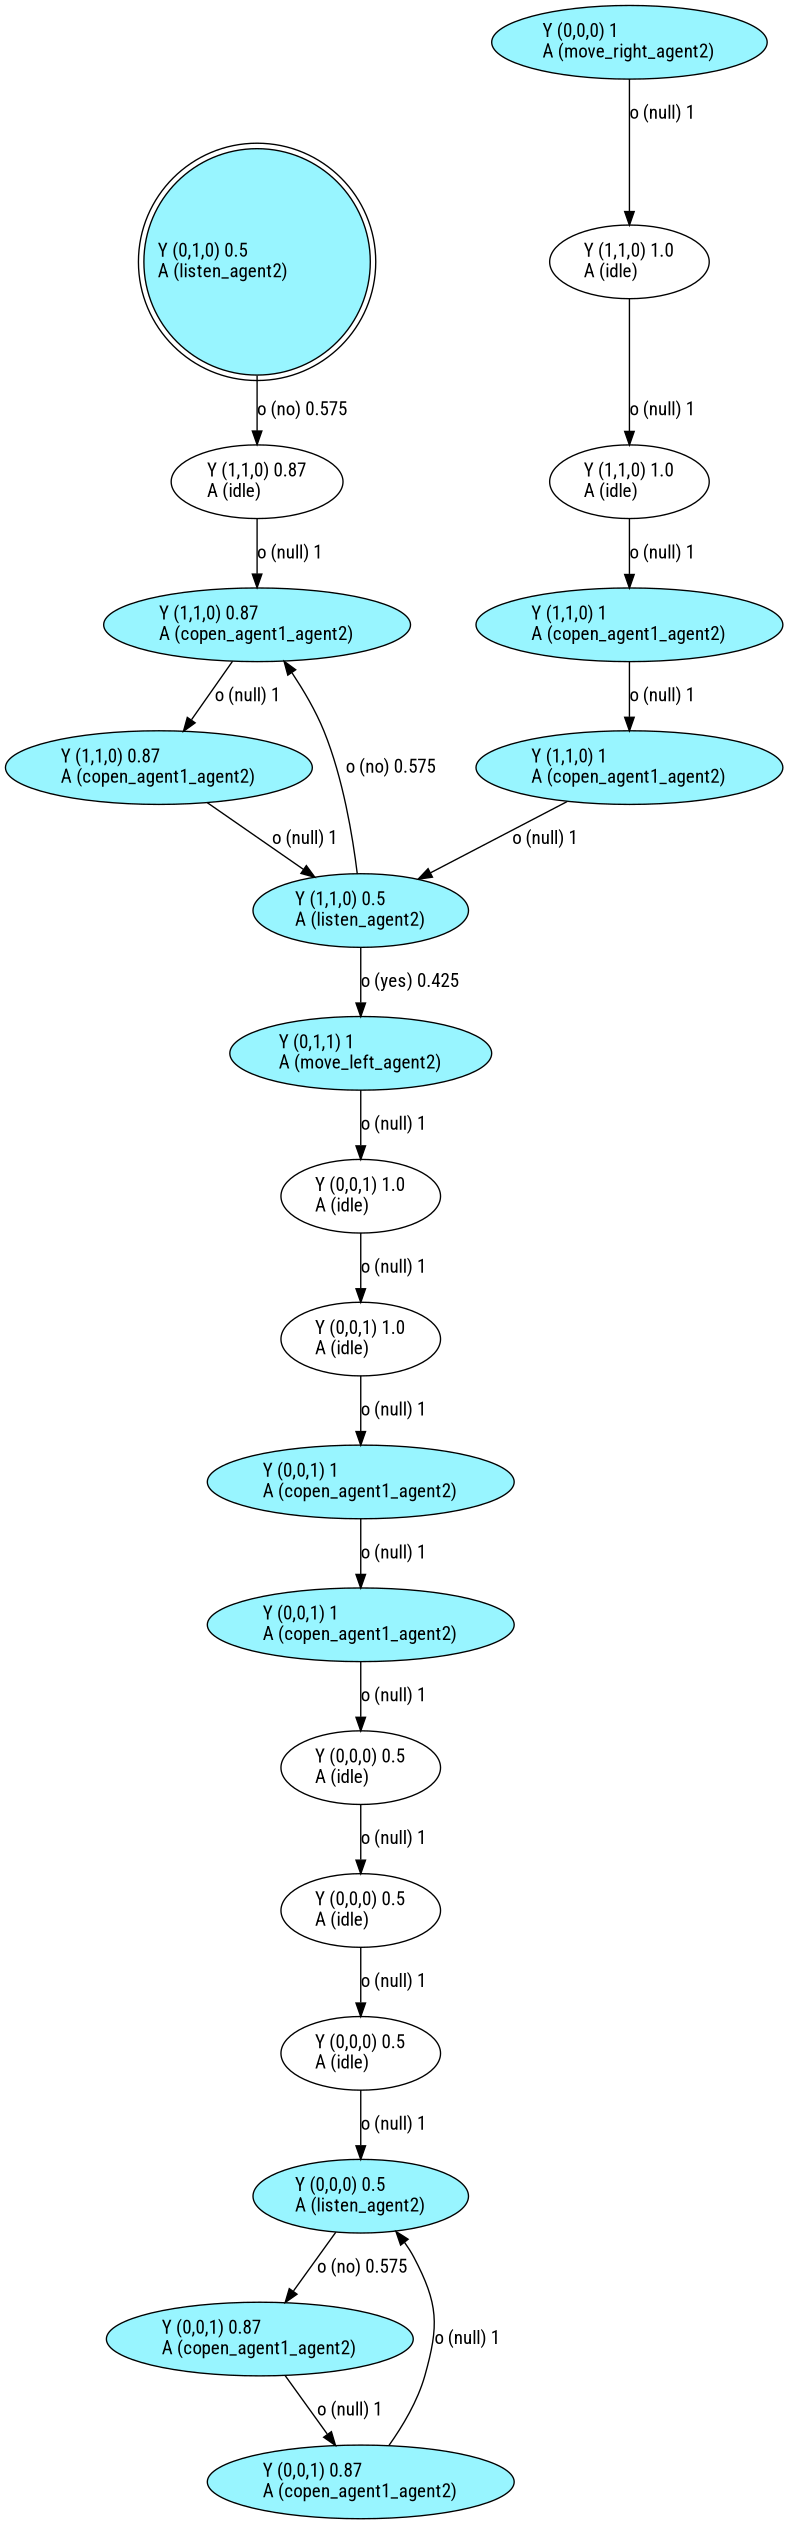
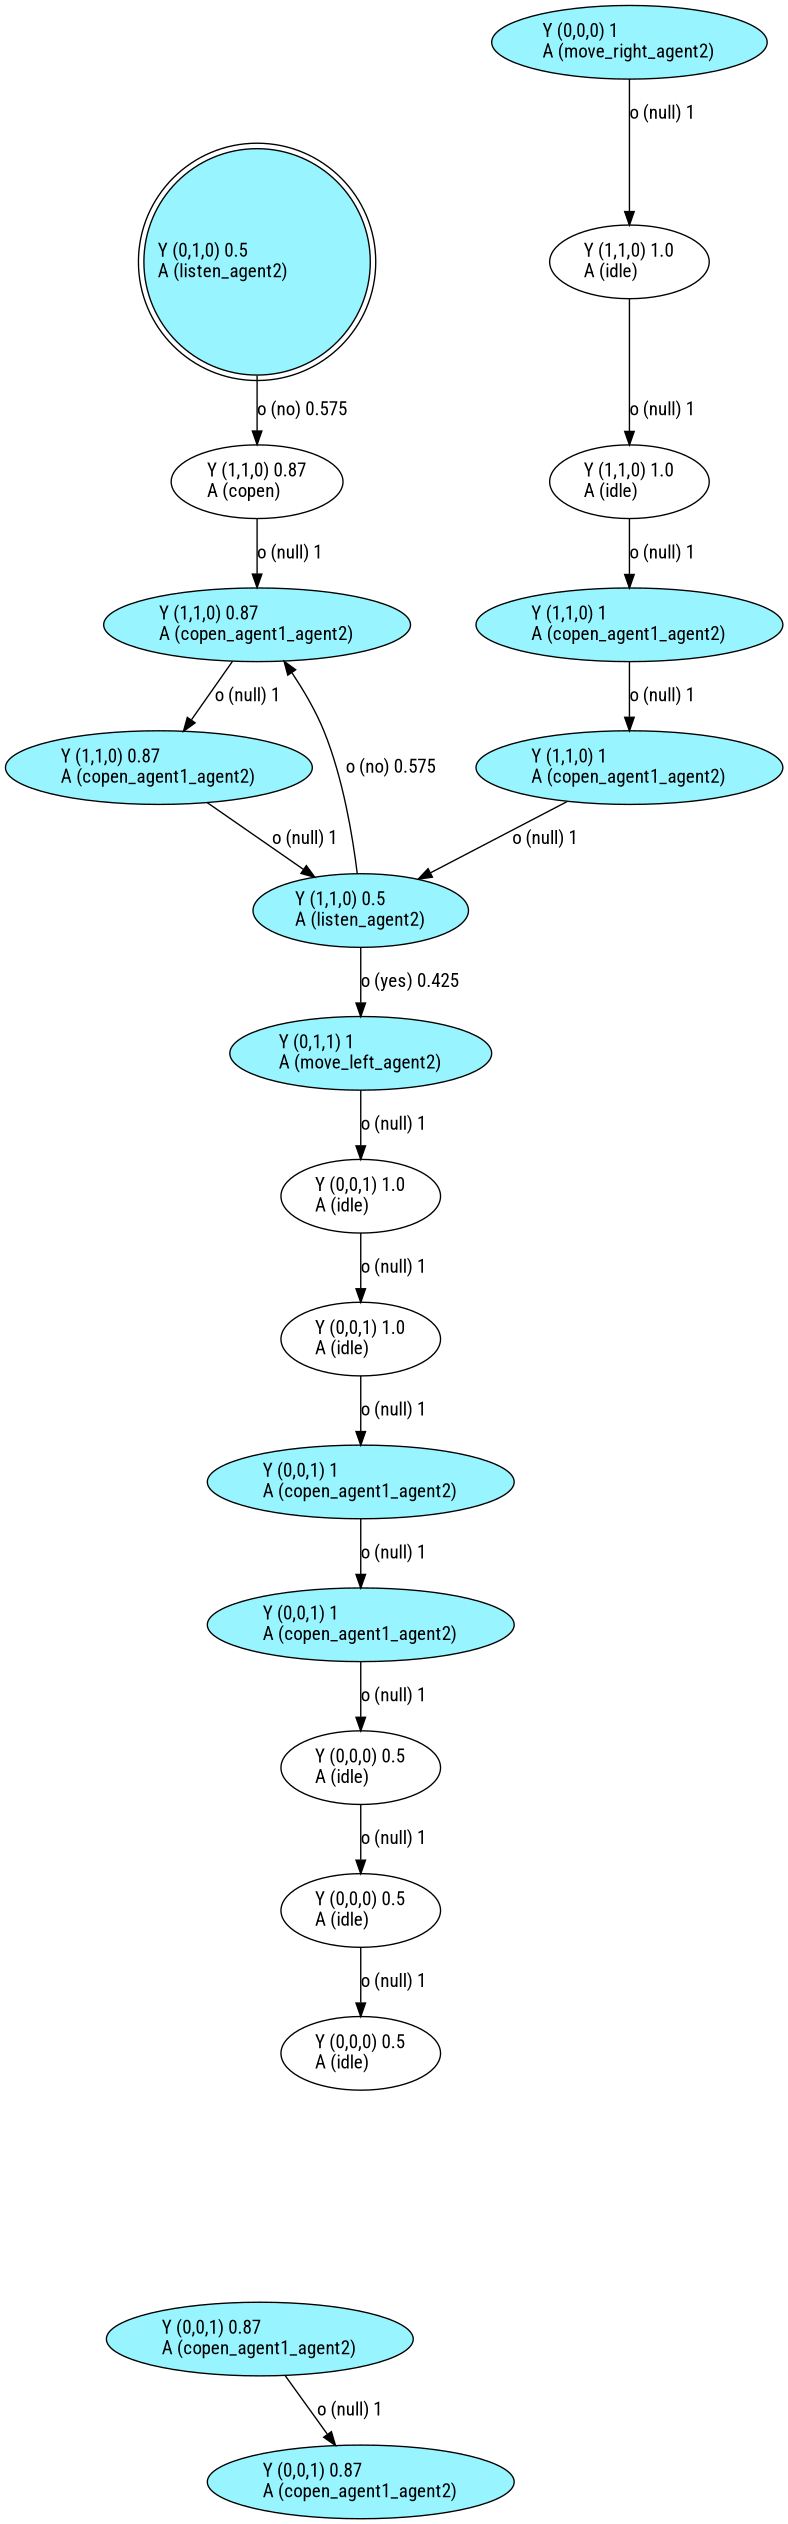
(257, 482) -> (257, 482)
(361, 2196) -> none
